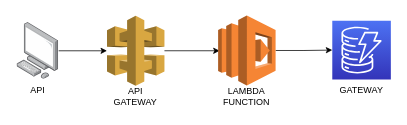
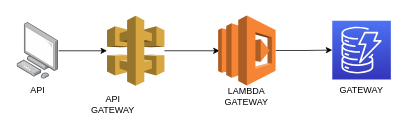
(246, 96) -> (246, 96)
(136, 97) -> (113, 104)
